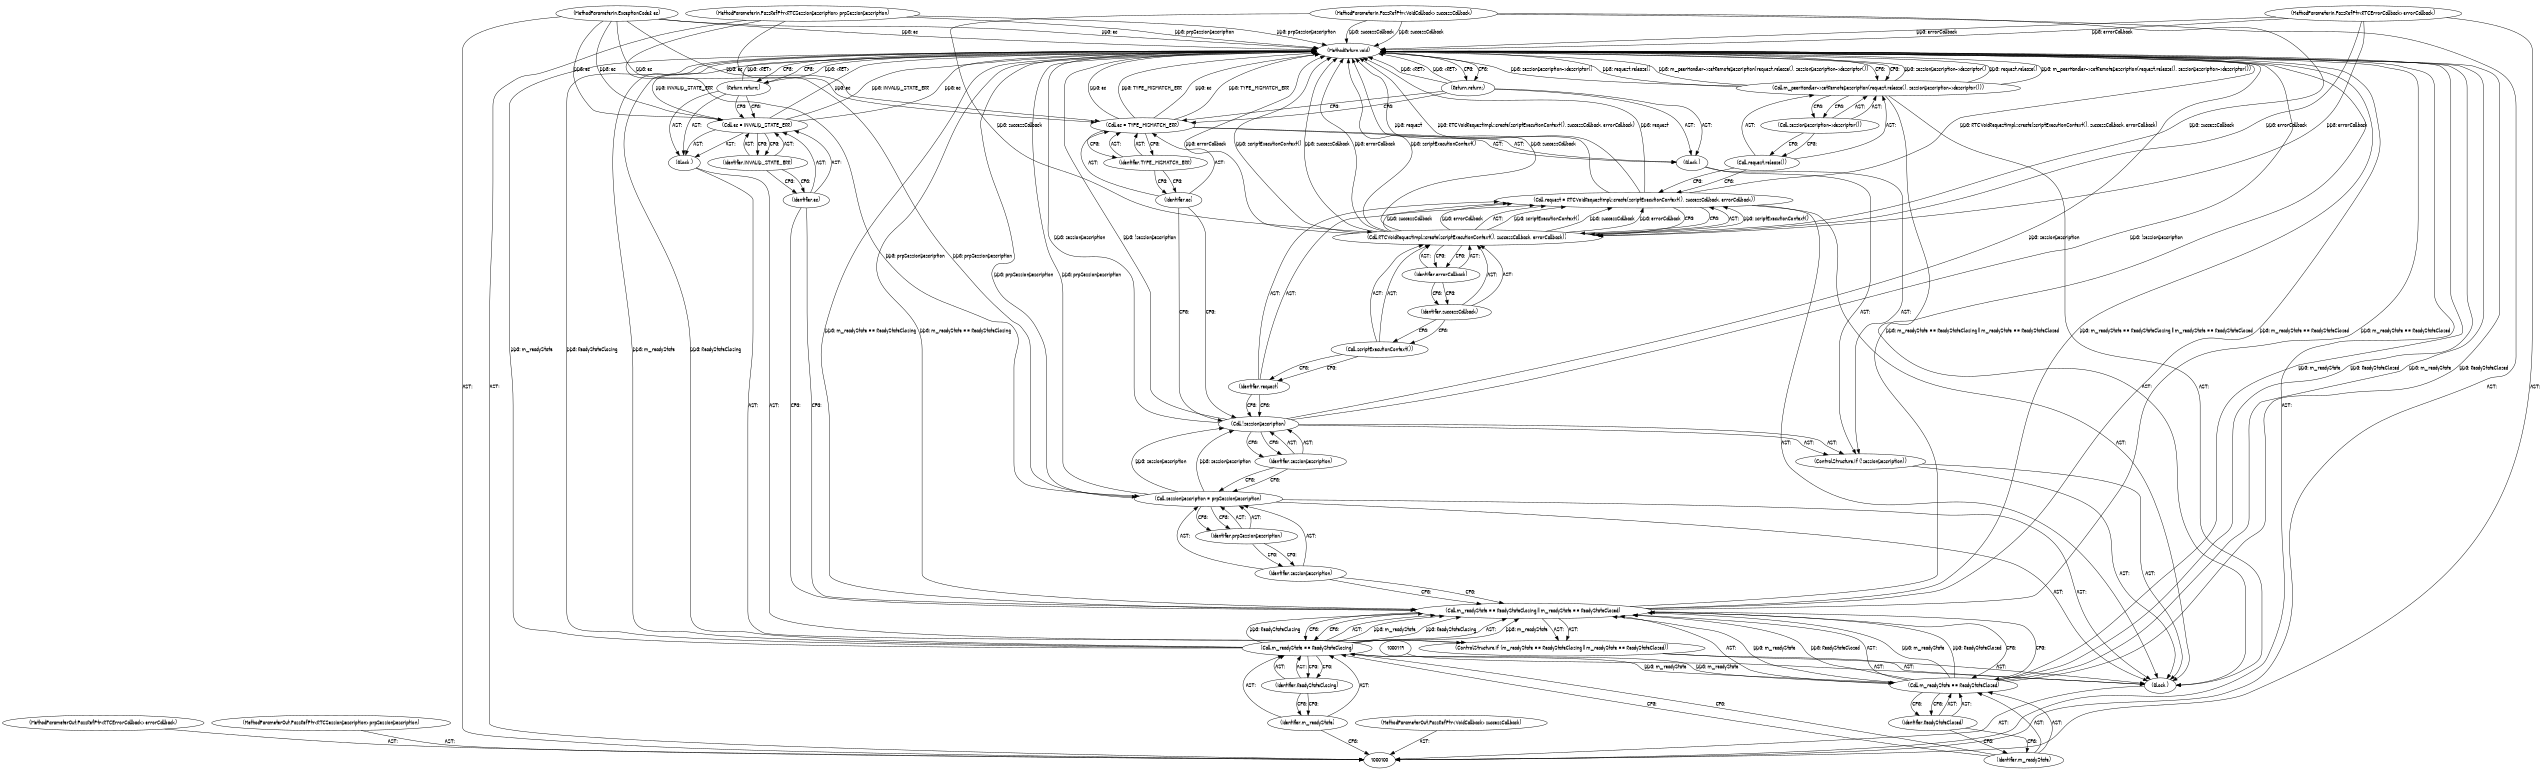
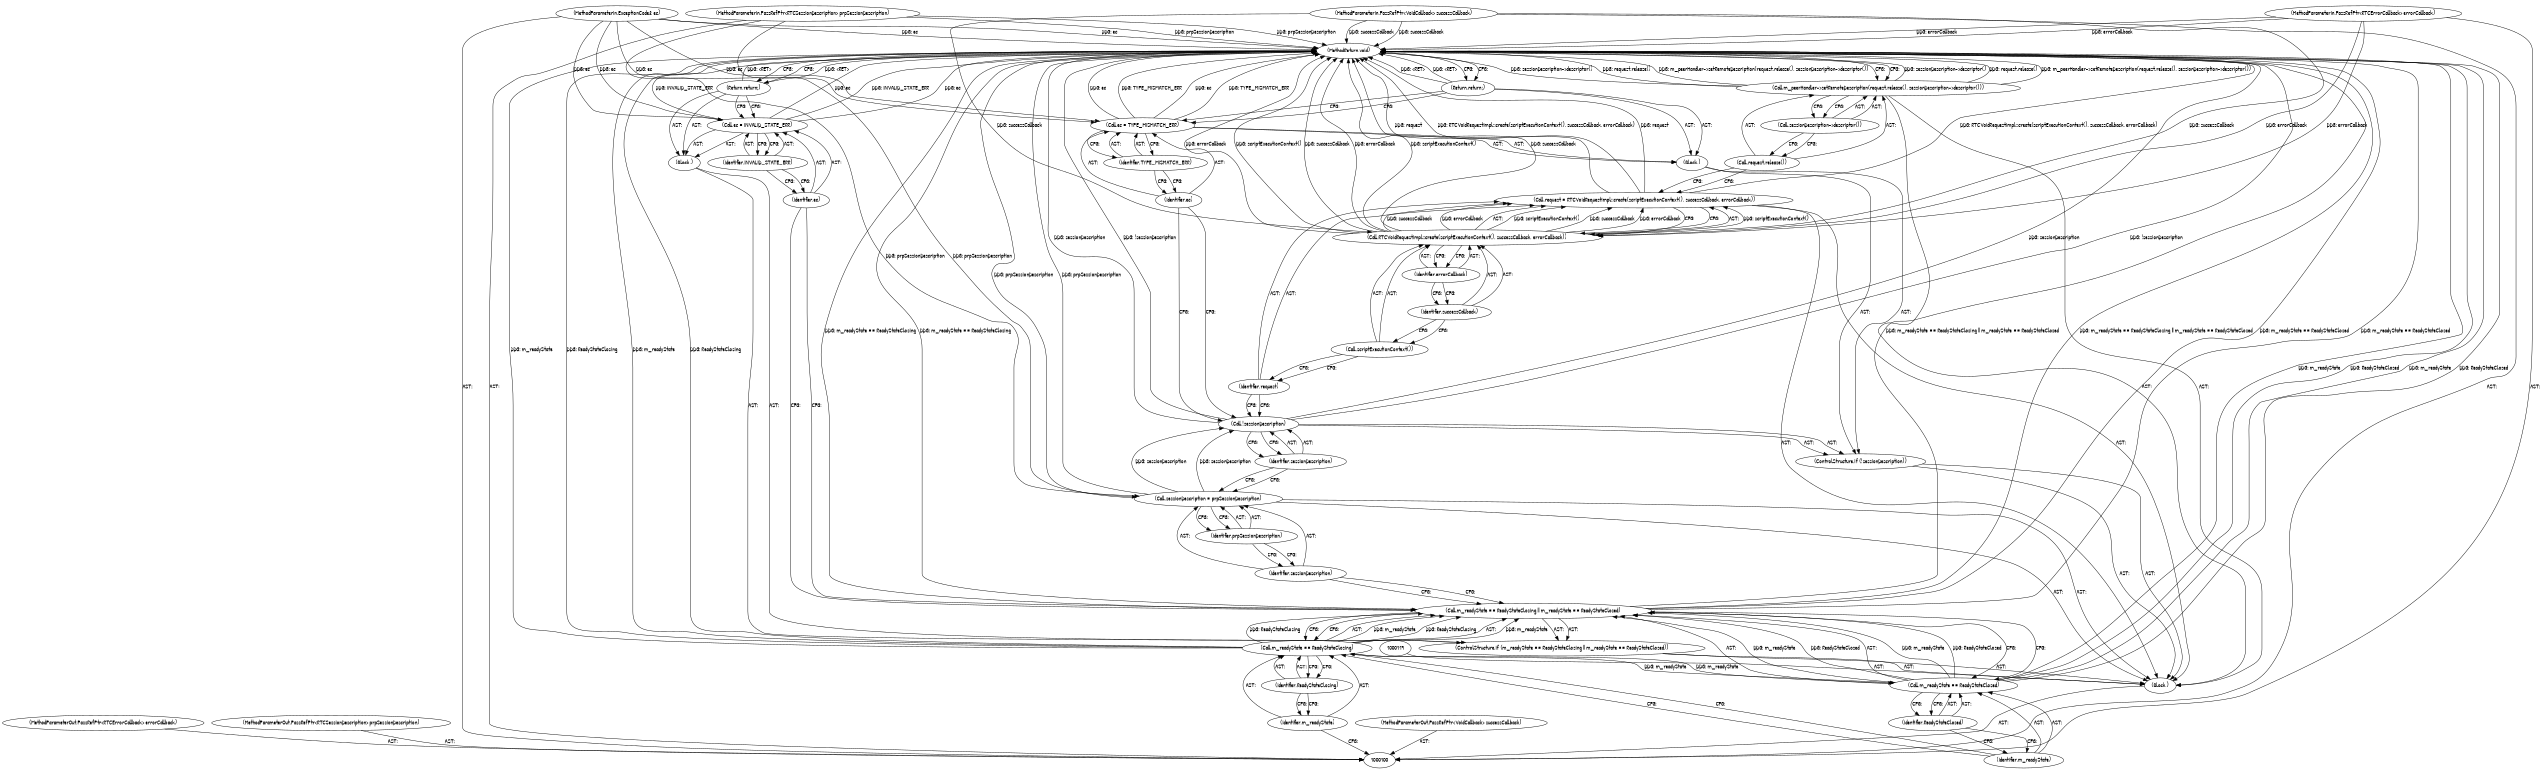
(2434, 293) -> none
